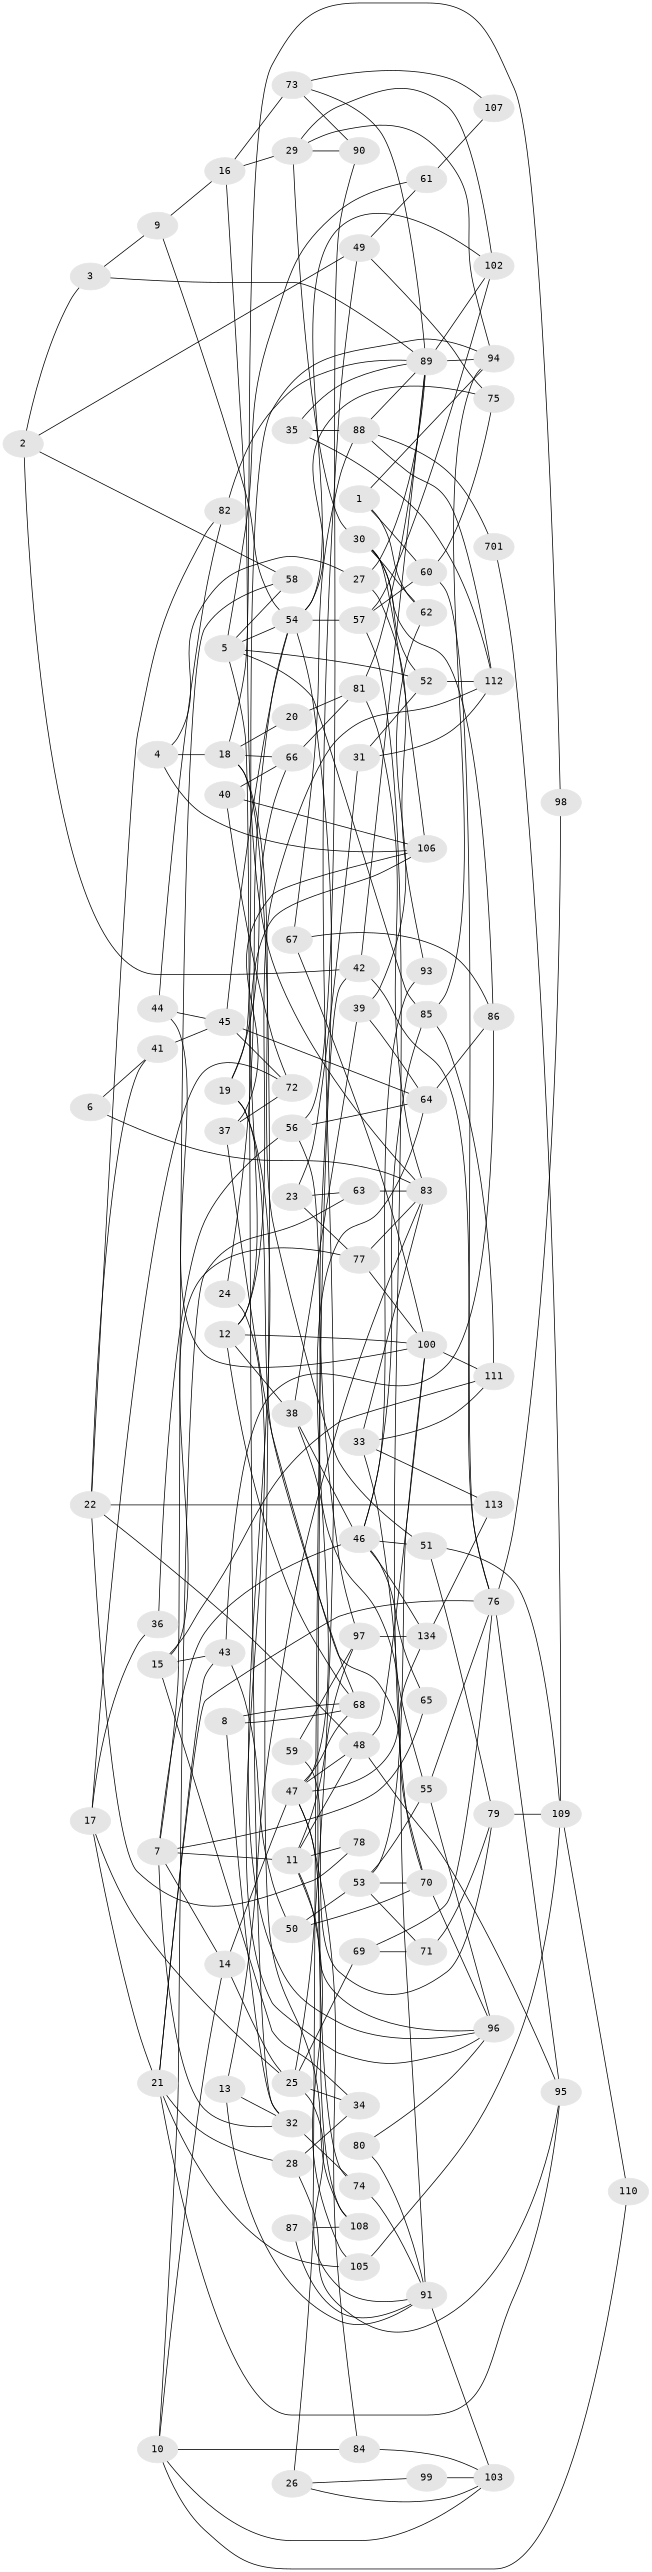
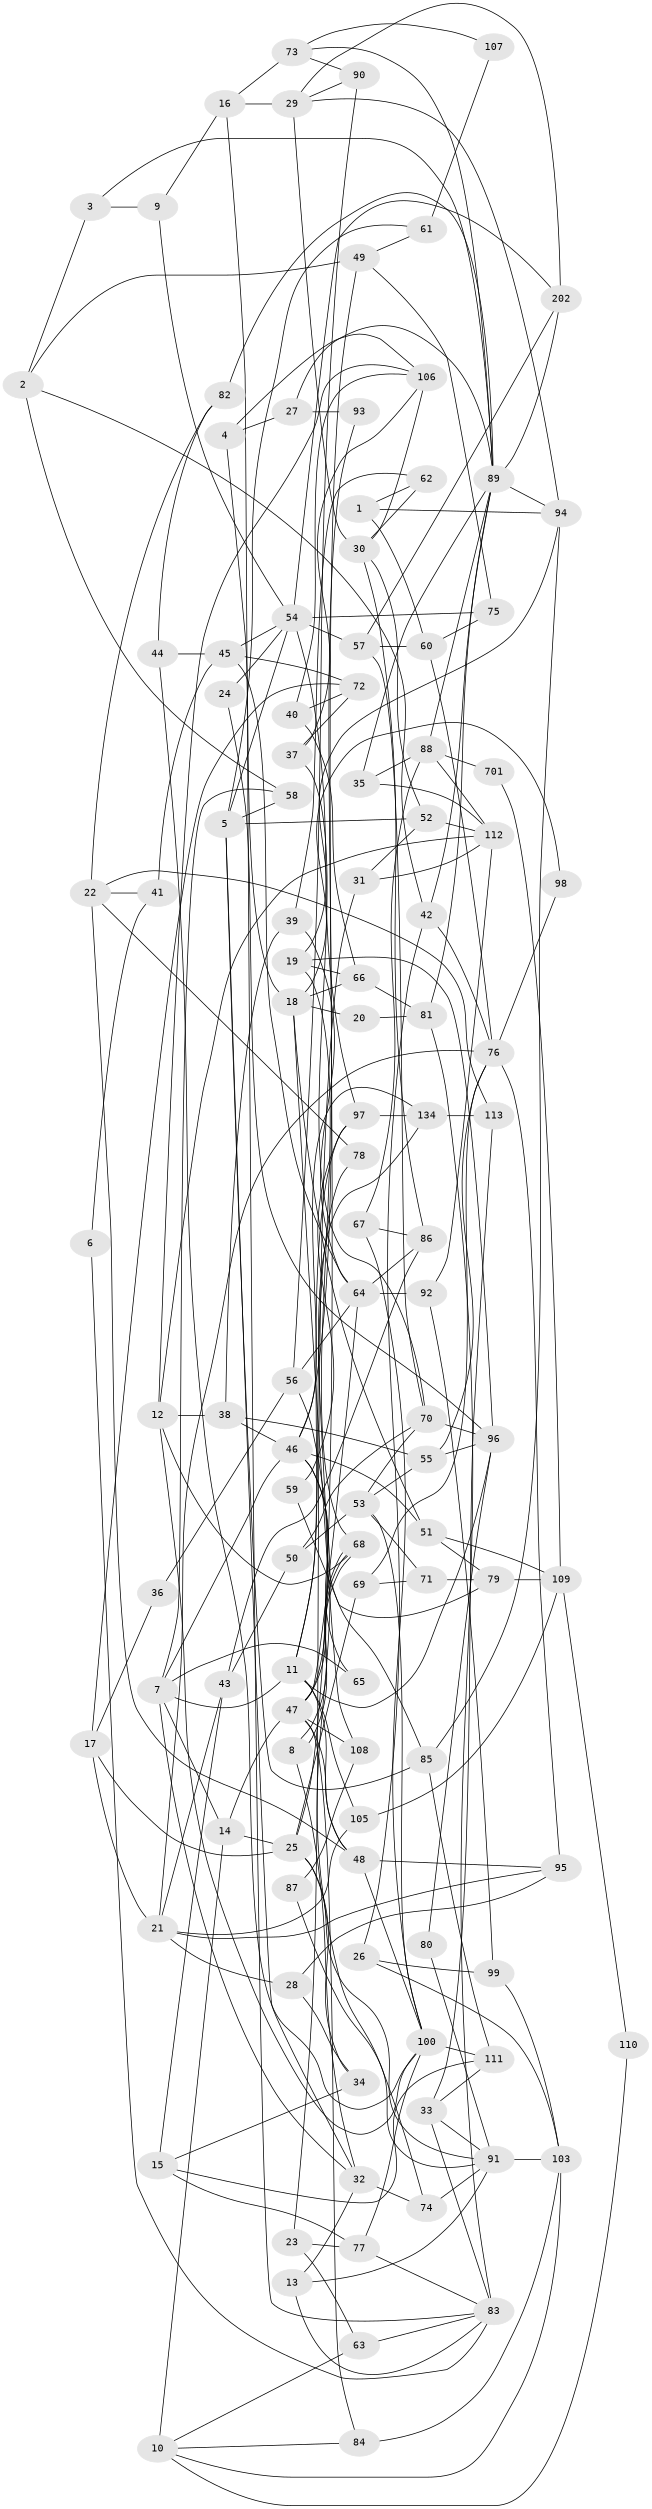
(494, 266) -> (561, 299)
none -> (427, 1294)
